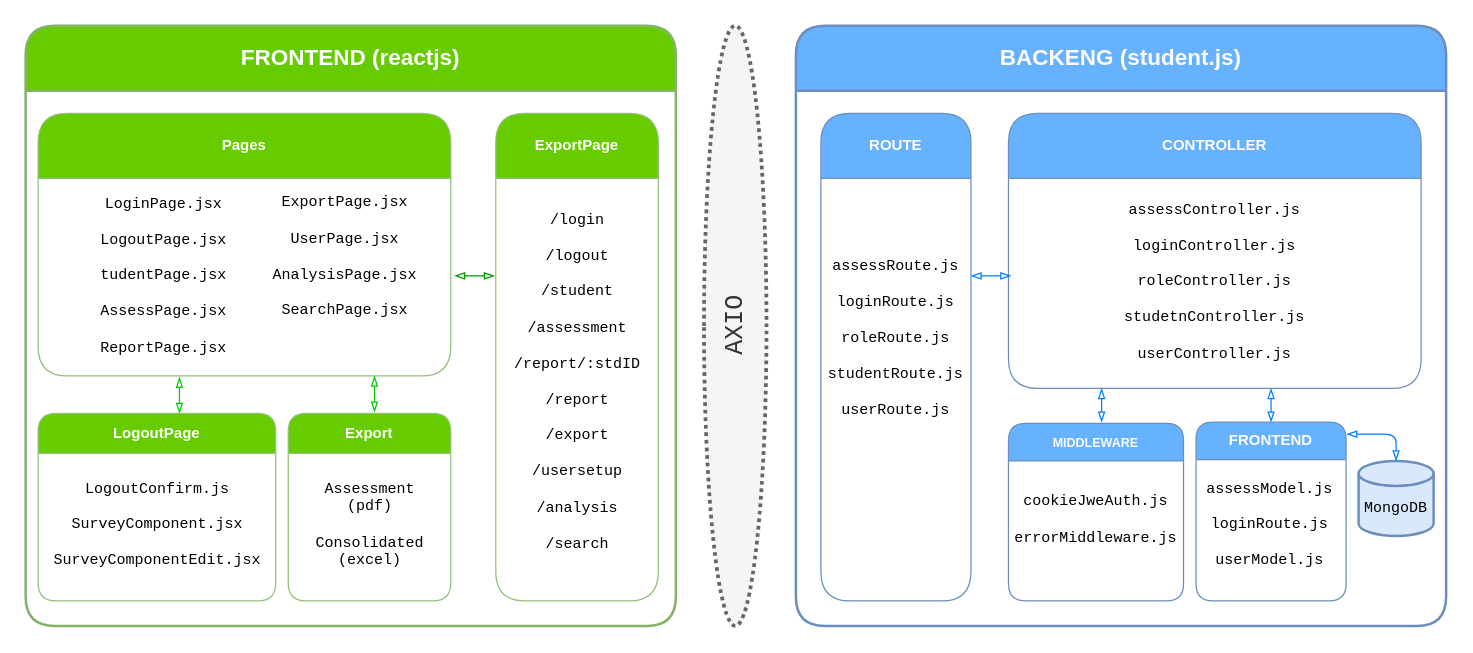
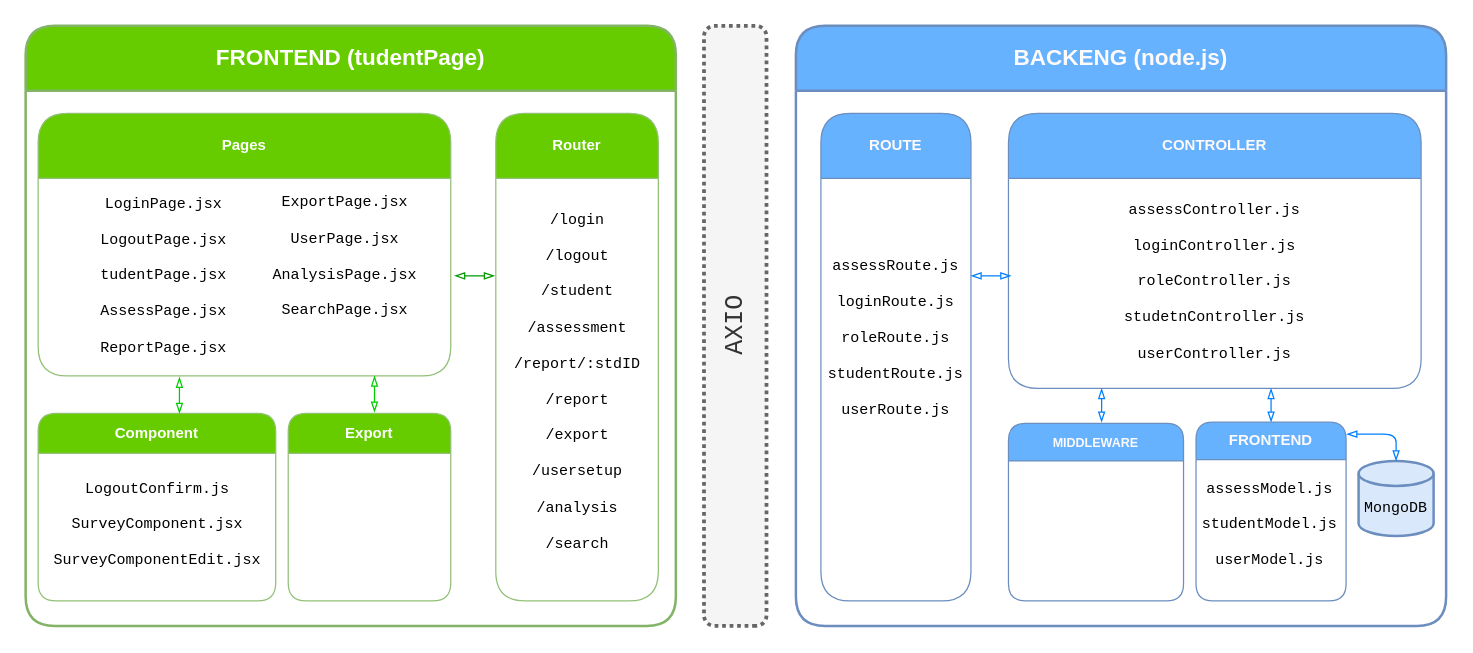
(351, 58) -> (351, 58)
(1121, 58) -> (1121, 58)
(577, 146) -> (577, 146)
(735, 326) -> (735, 326)
(157, 433) -> (157, 433)
(1096, 519) -> none
(369, 524) -> none
(1269, 524) -> (1269, 524)
